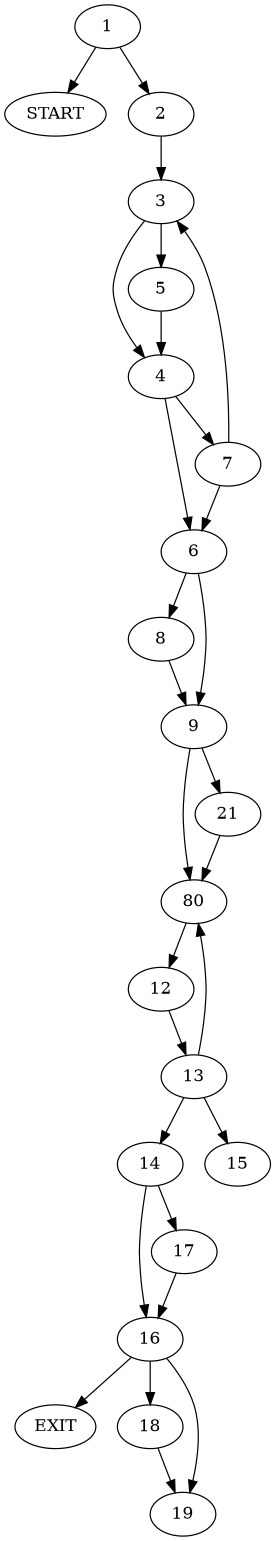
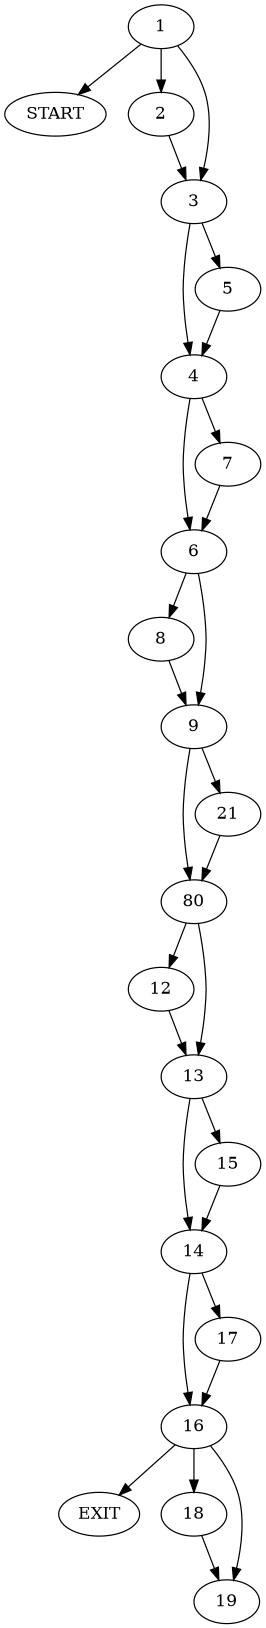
(221, 333) -> (207, 103)
(206, 995) -> (206, 983)
none -> (213, 1202)
